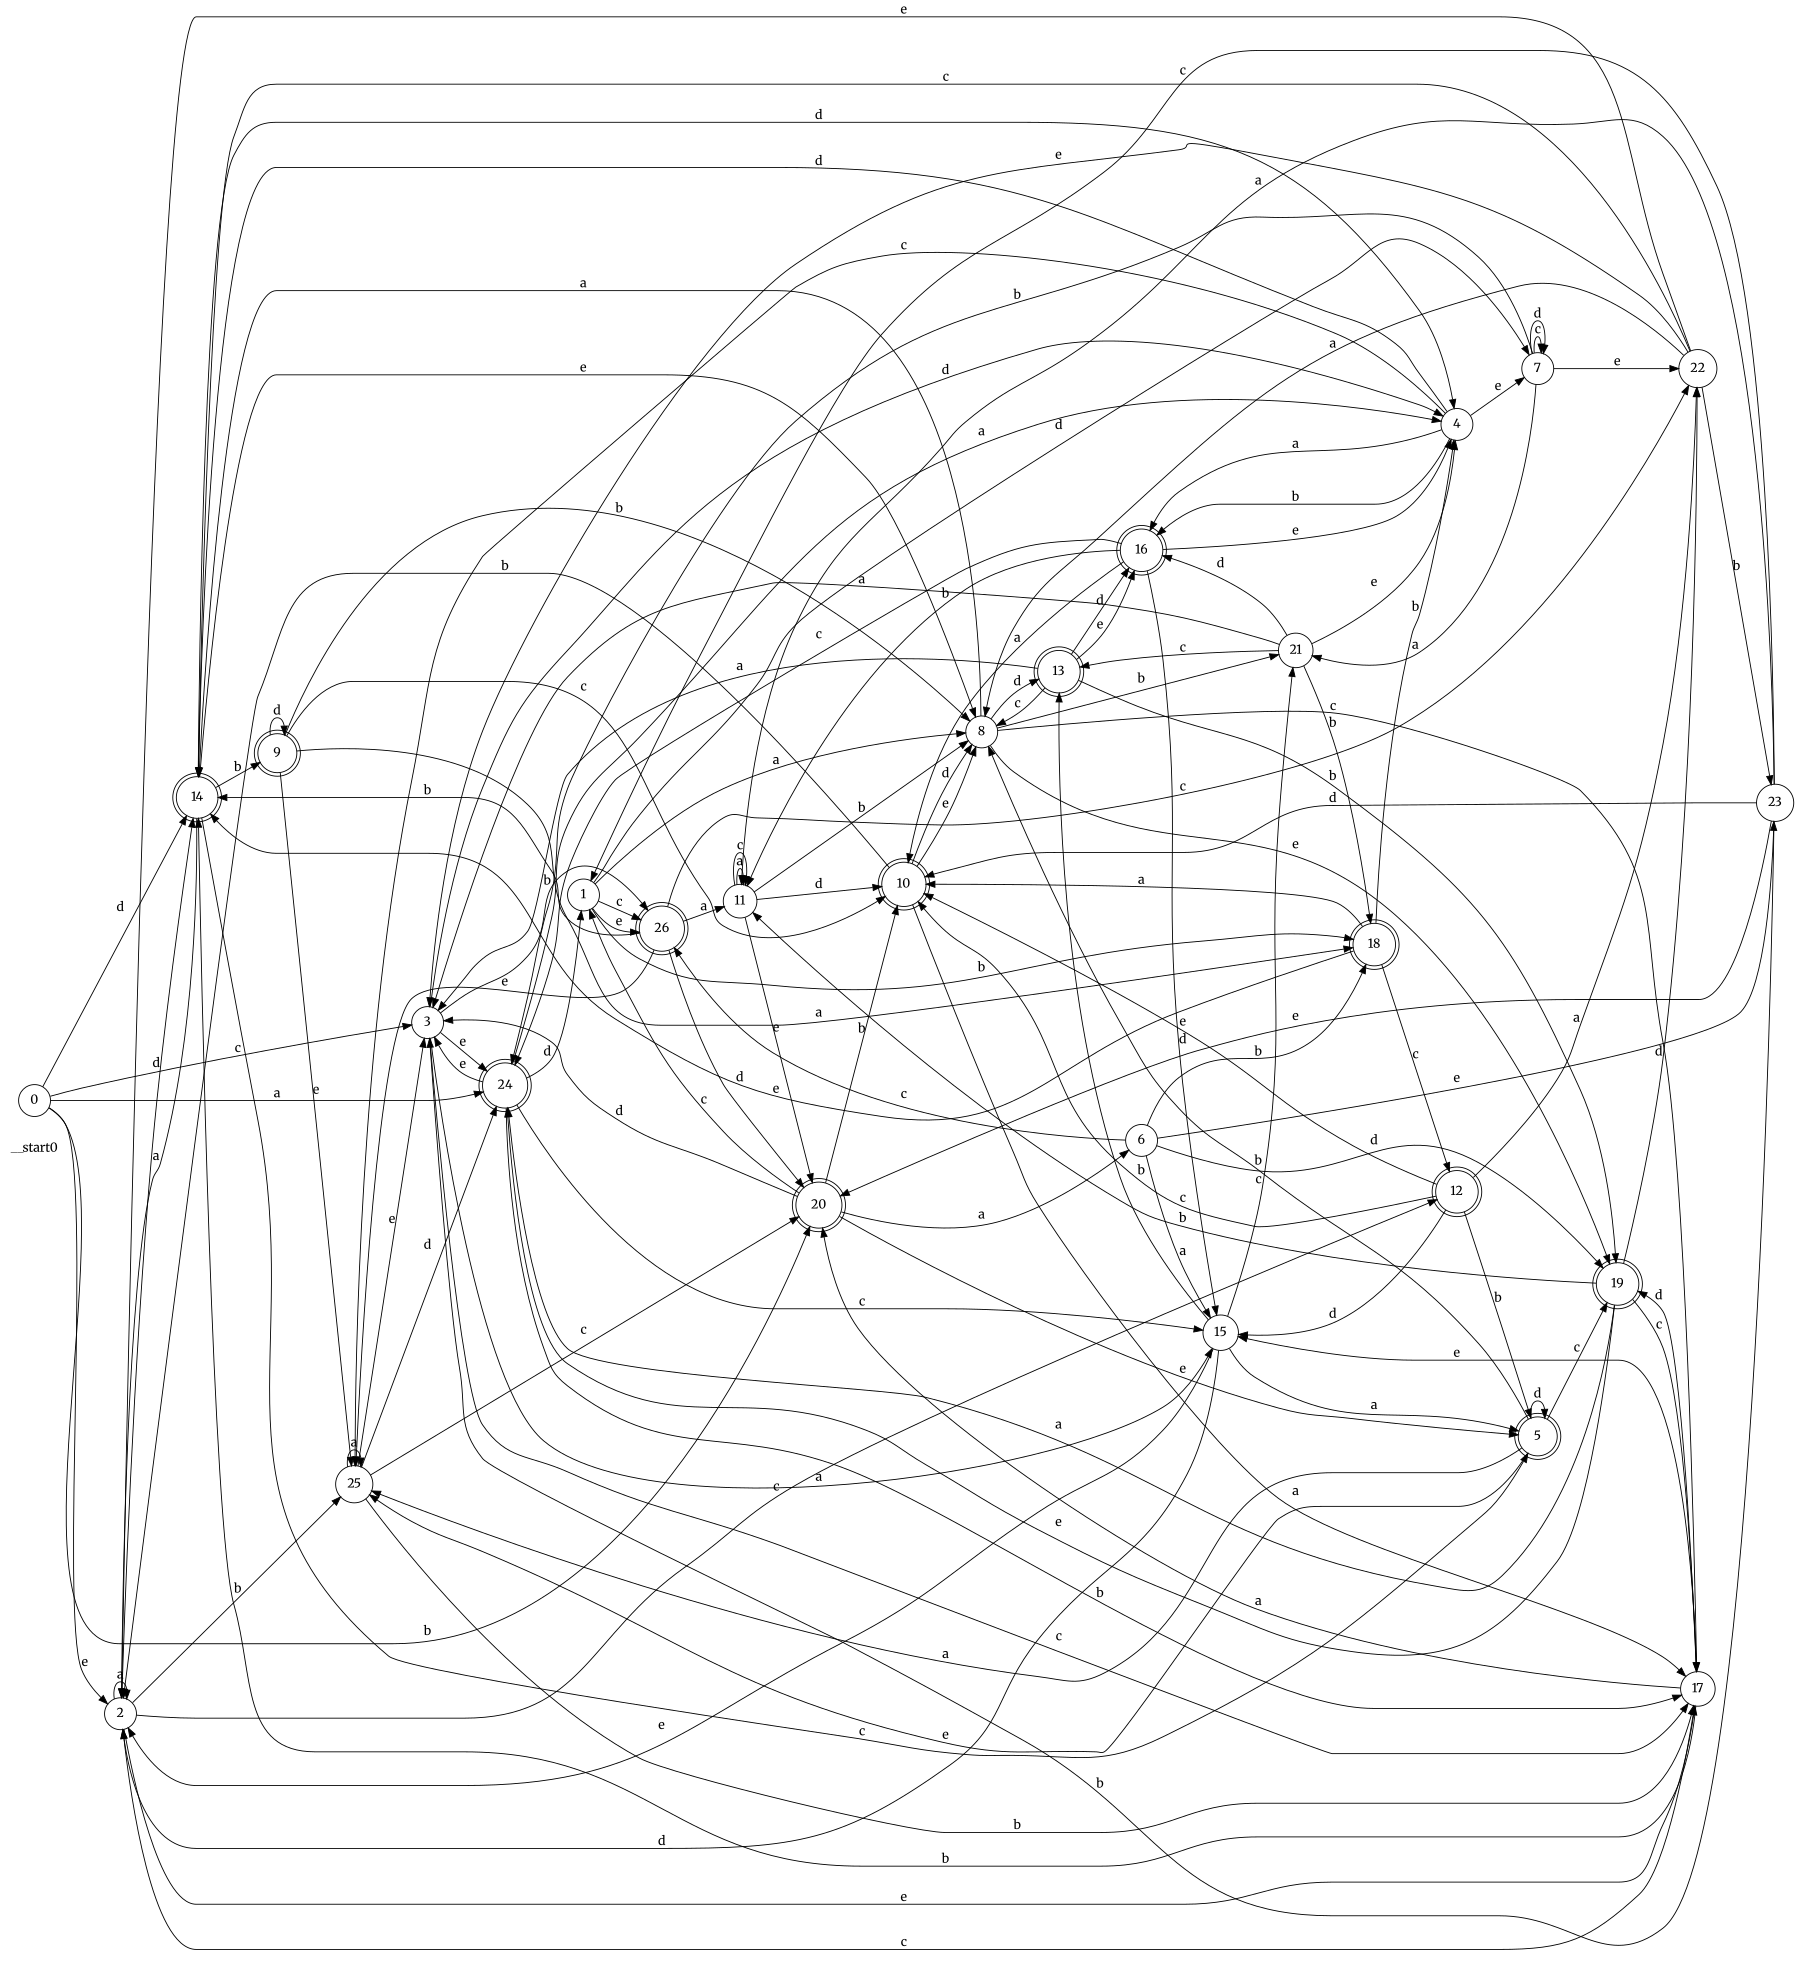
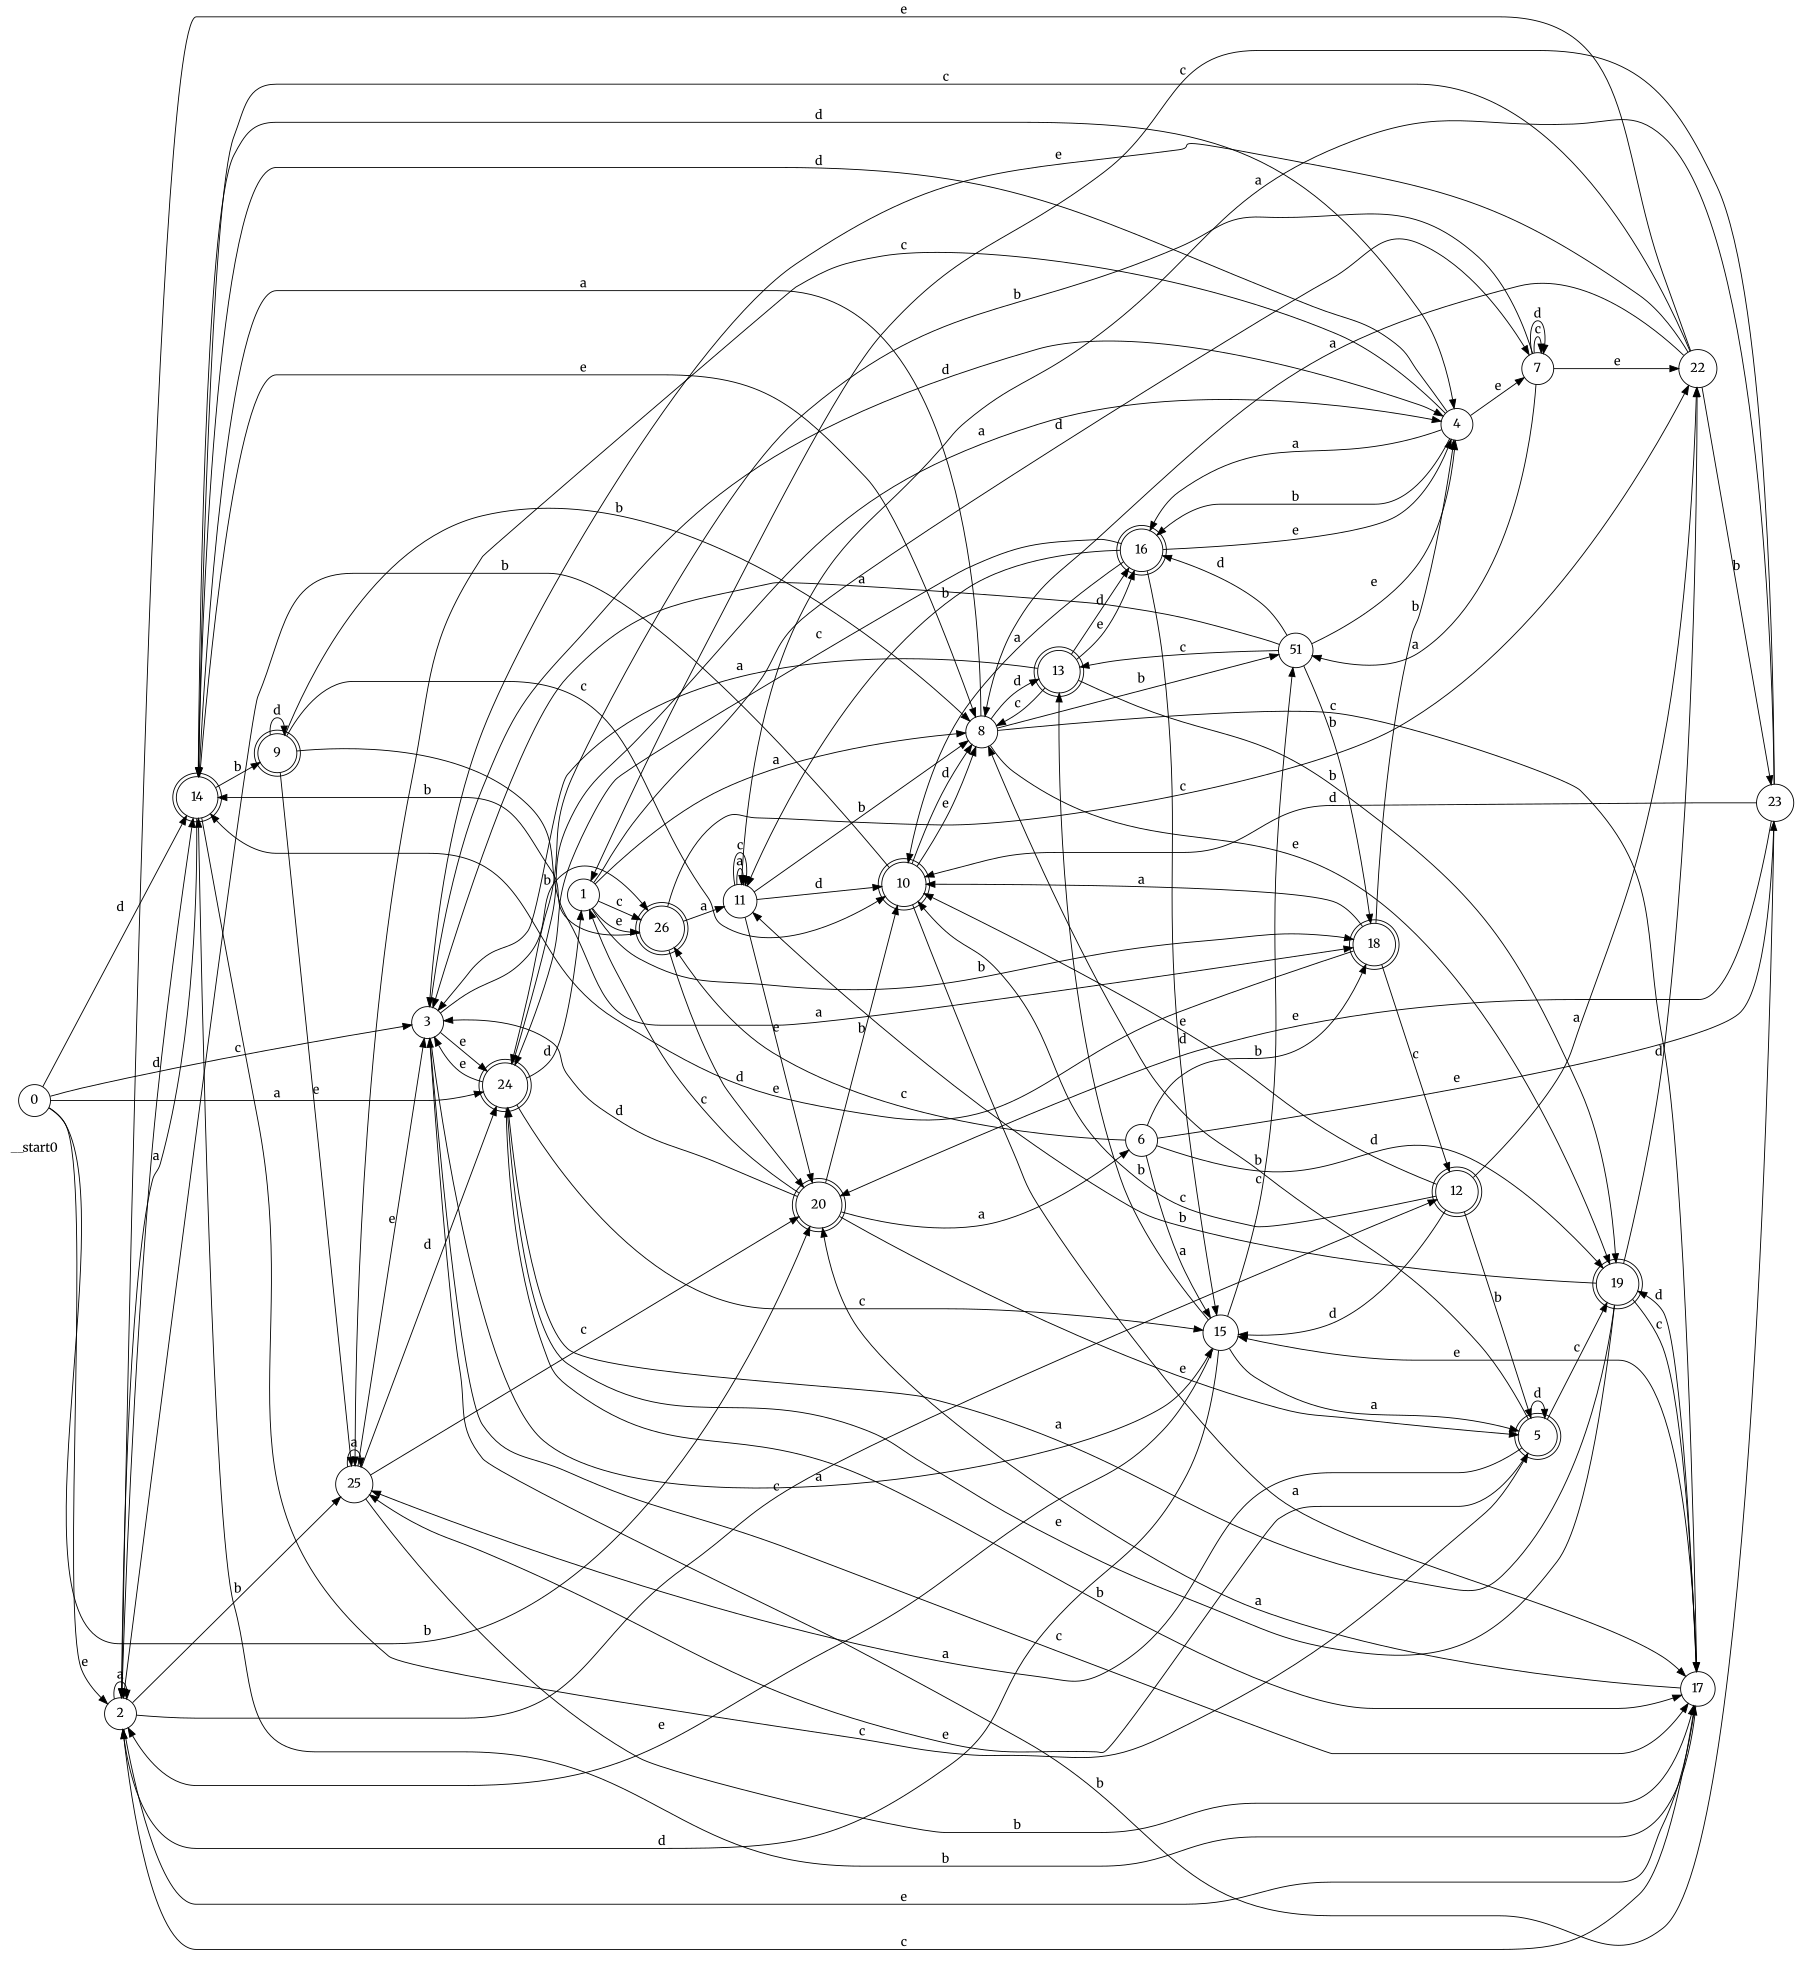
(1296, 650) -> (1296, 650)
(386, 1093) -> none
